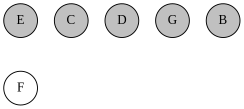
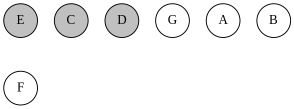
(172, 21) -> (172, 21)
(223, 21) -> (274, 21)
none -> (223, 21)
